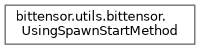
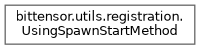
(100, 25) -> (100, 25)
